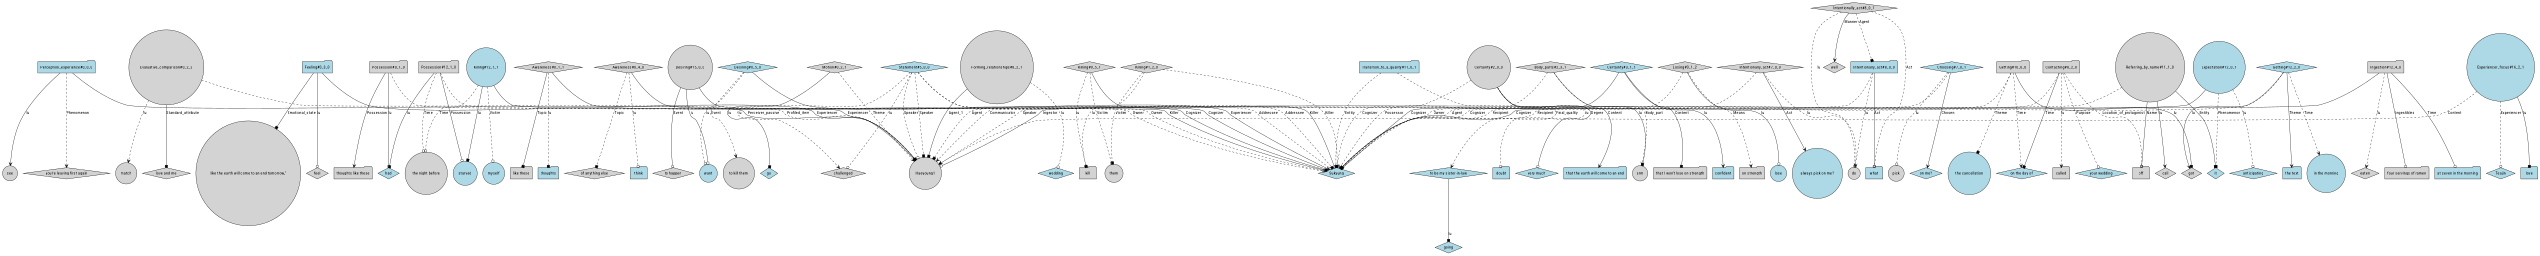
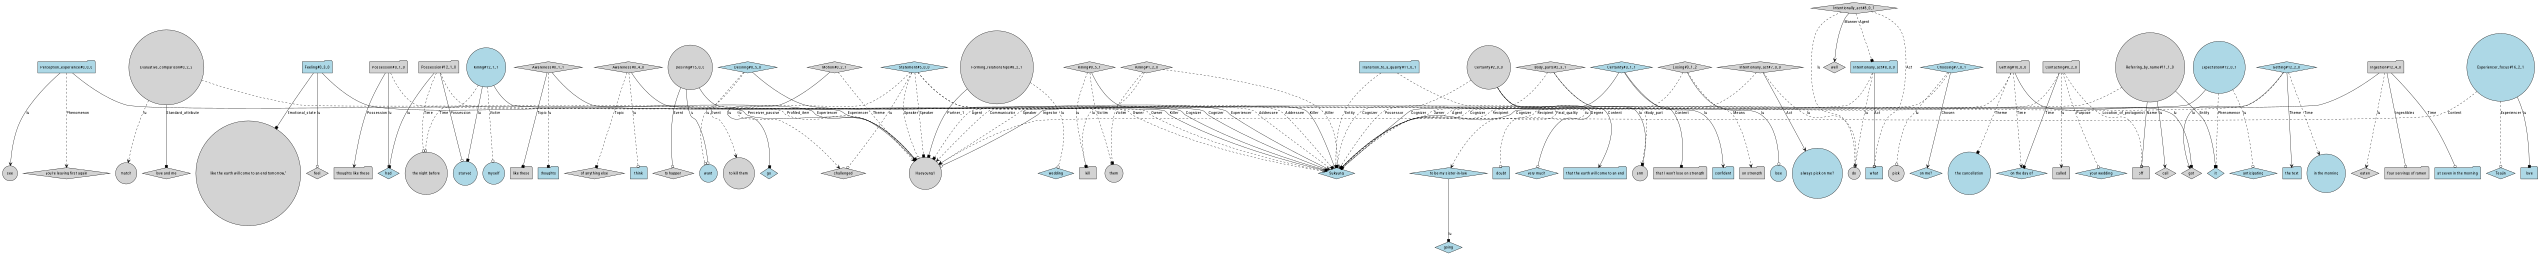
(956, 113) -> (956, 113)
